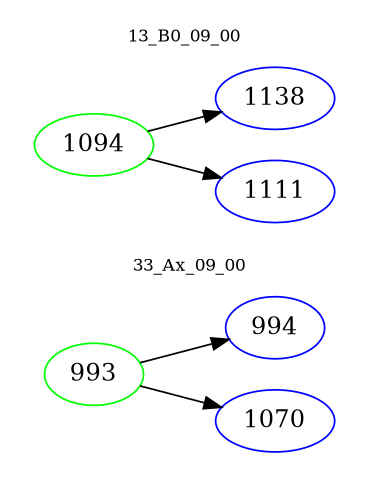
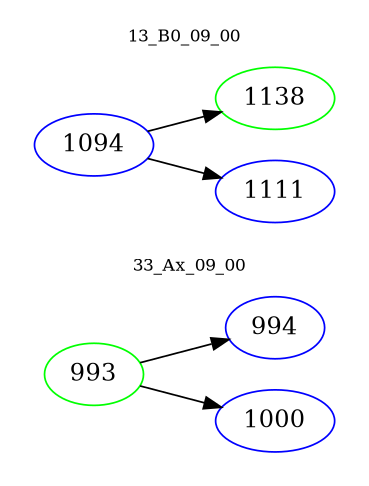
(275, 98) -> (275, 98)
(94, 145) -> (94, 145)
(275, 421) -> (275, 421)
